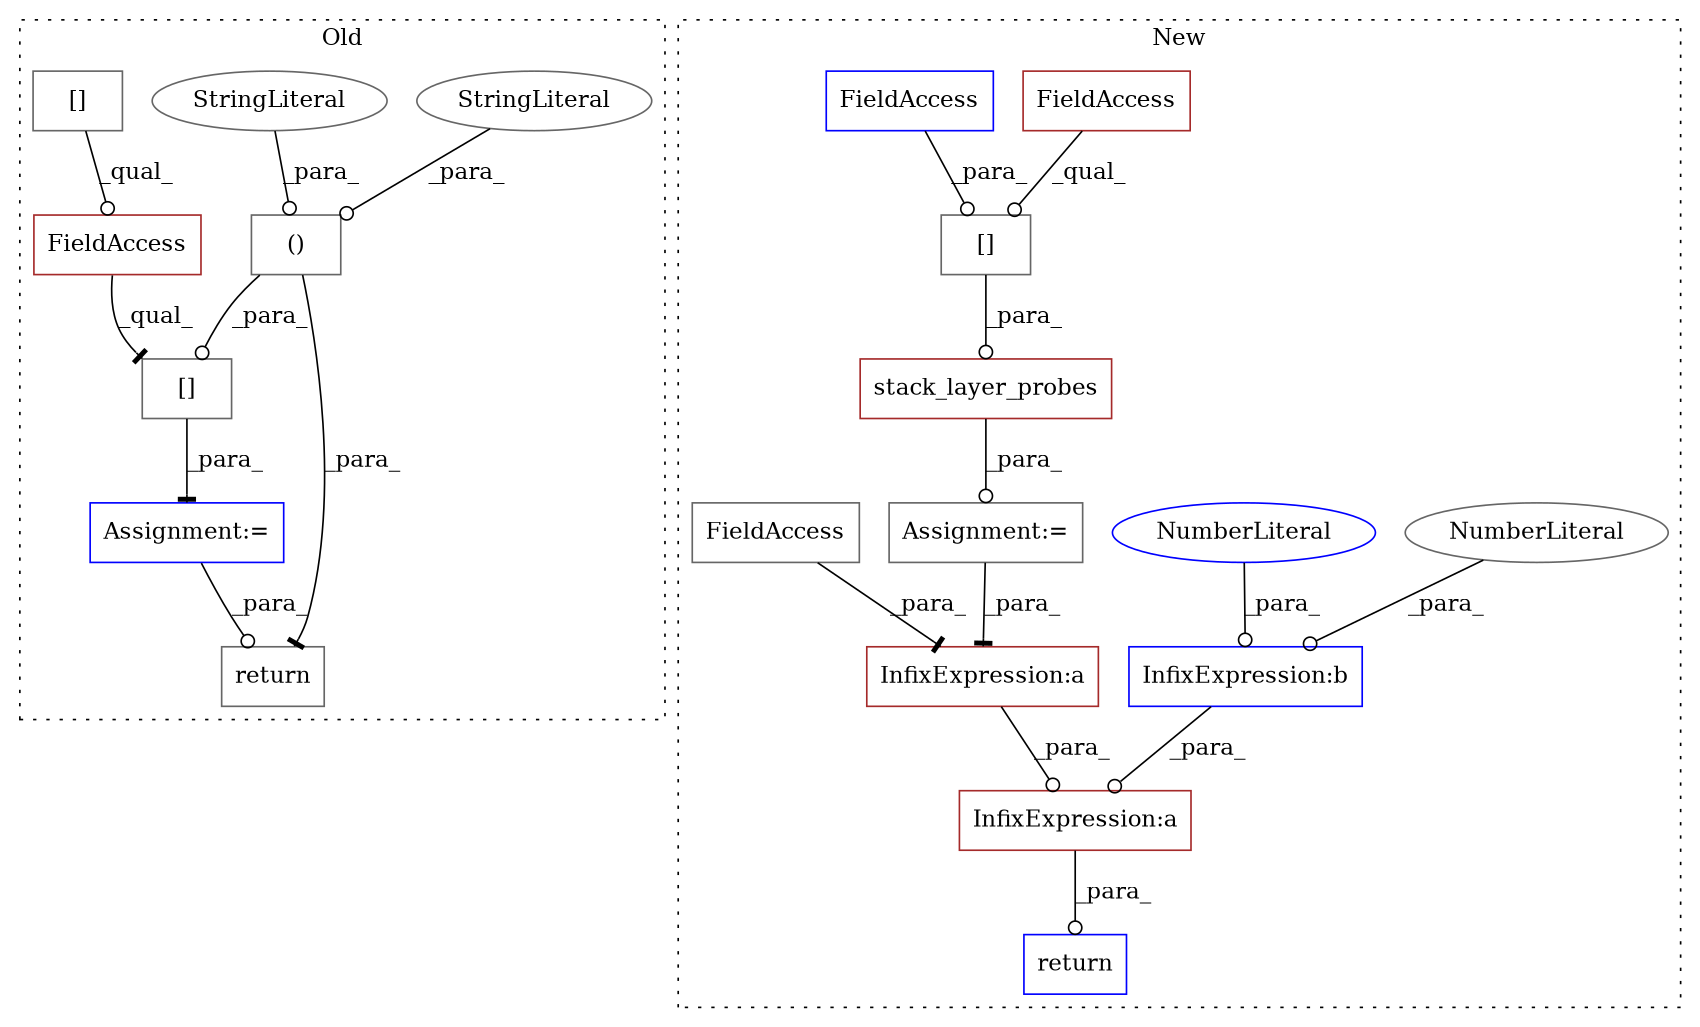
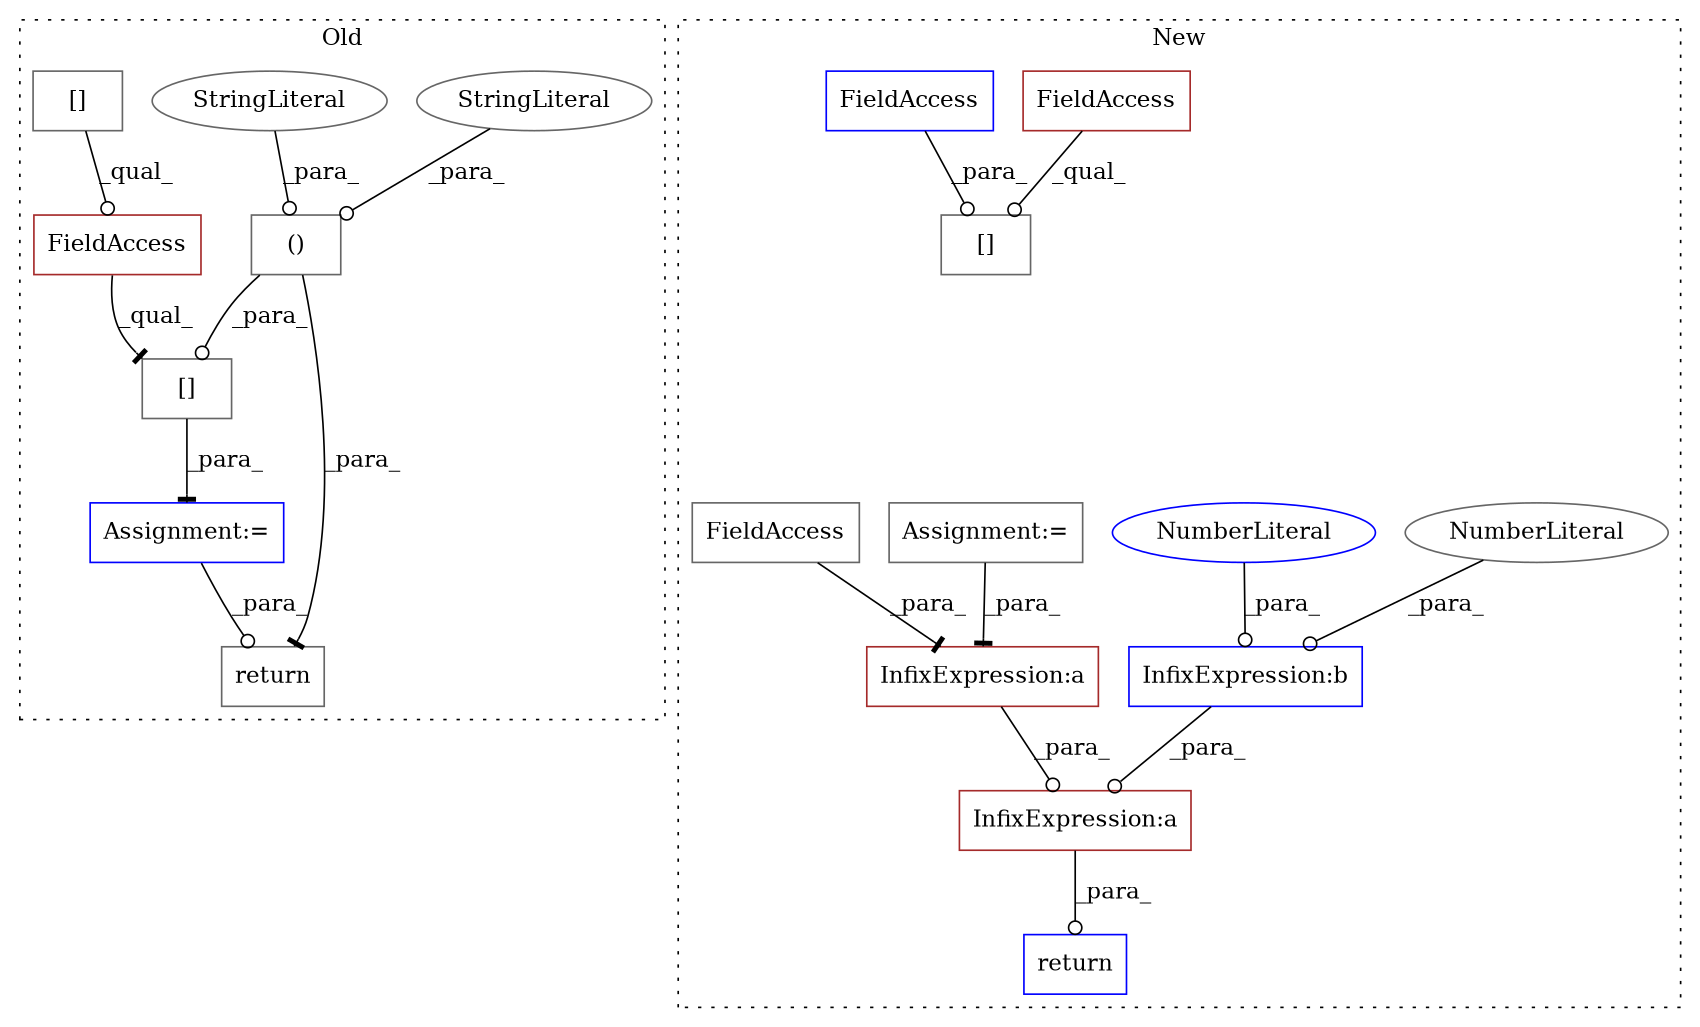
(986, 389) -> none
